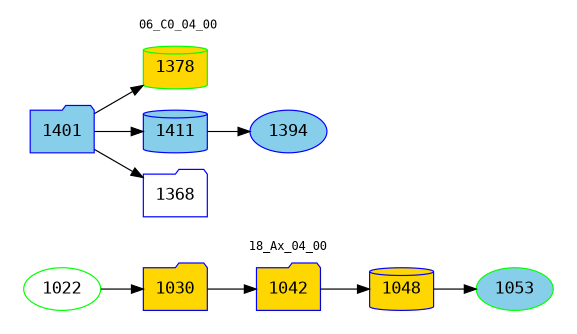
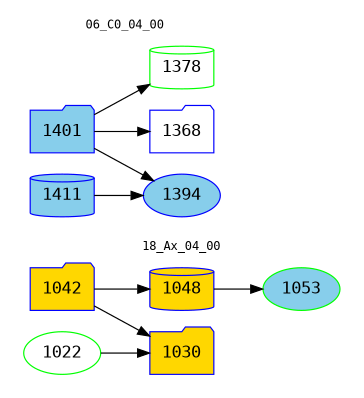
(175, 68) -> (182, 68)
(113, 132) -> (119, 162)
(226, 289) -> (117, 318)
